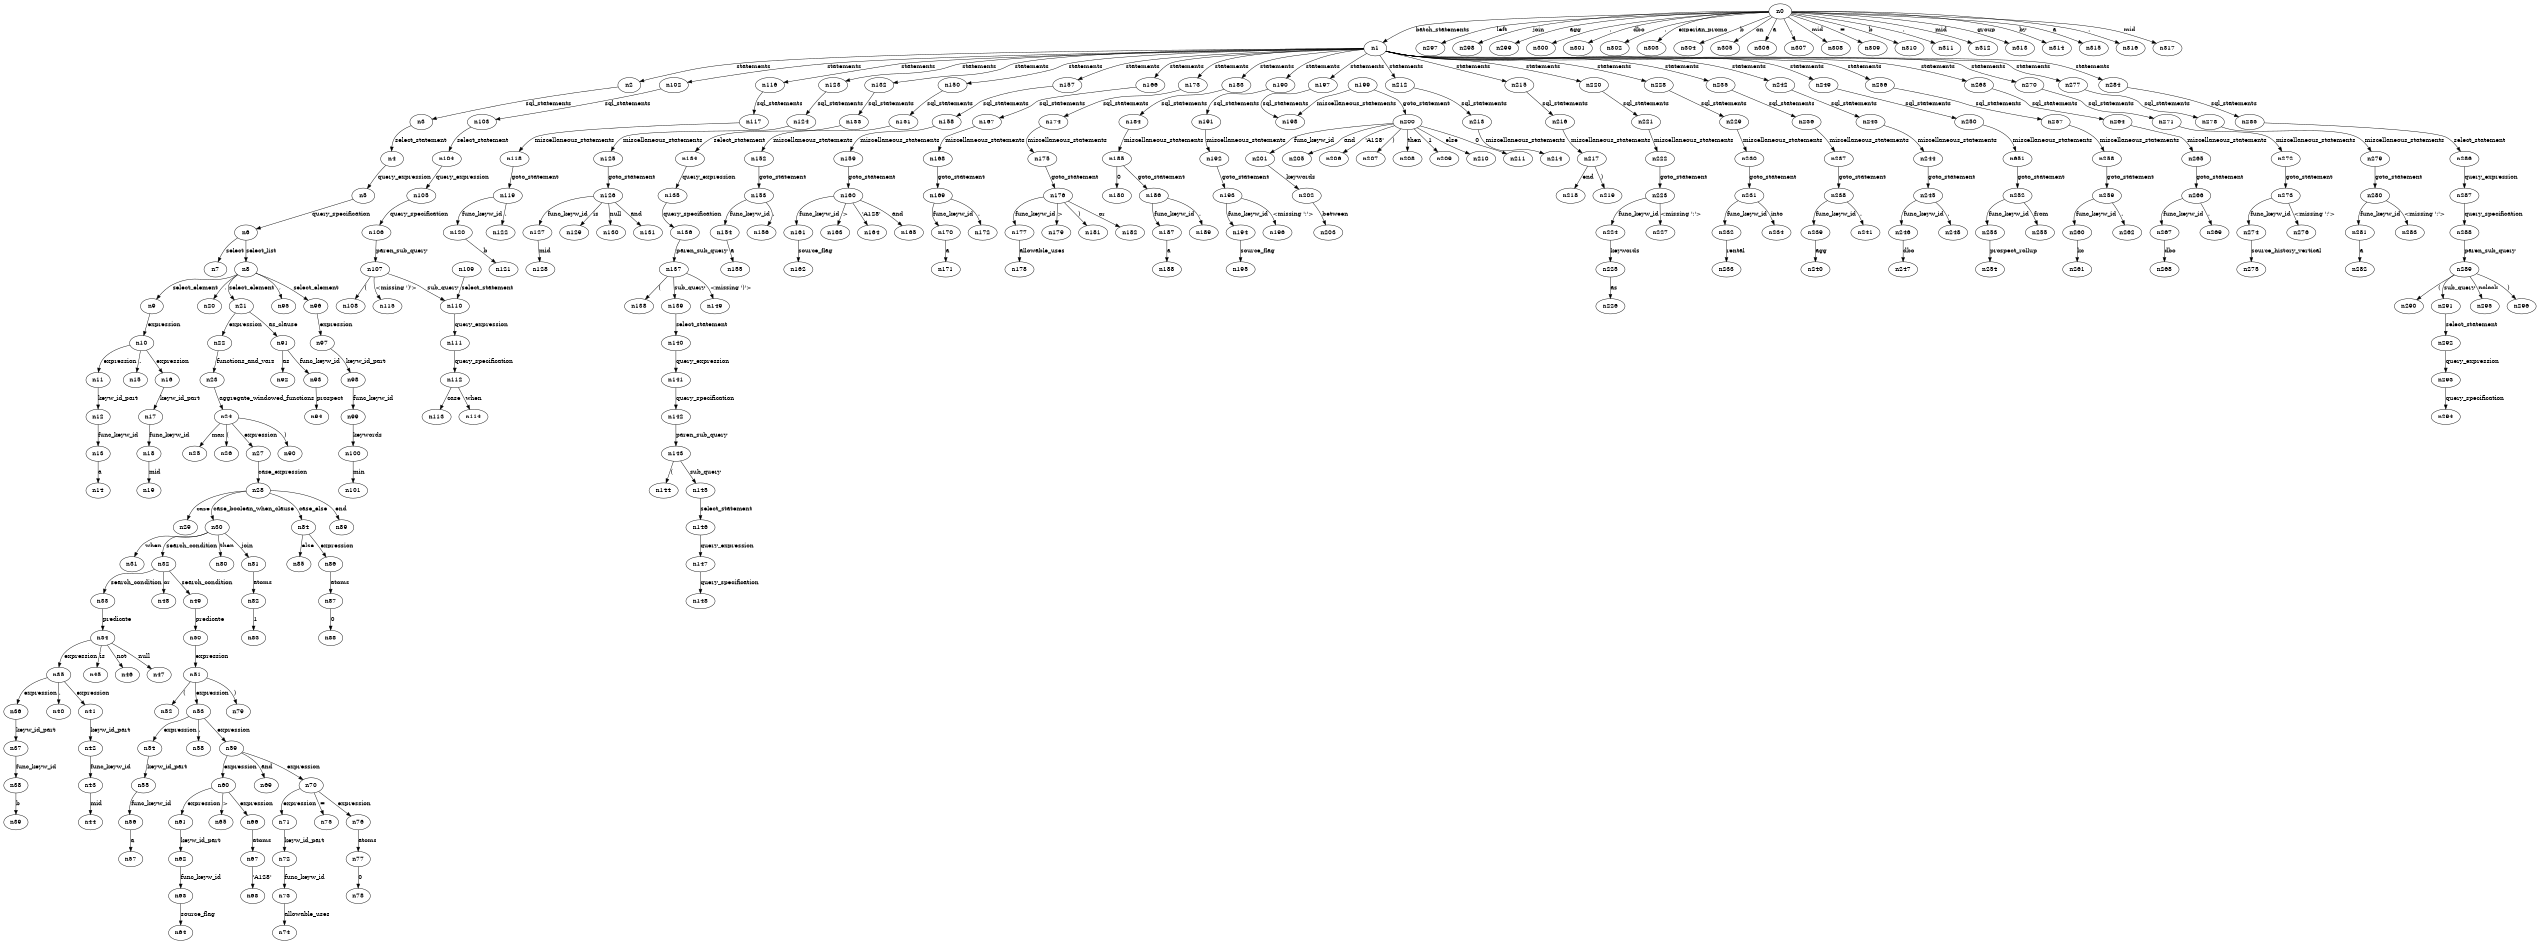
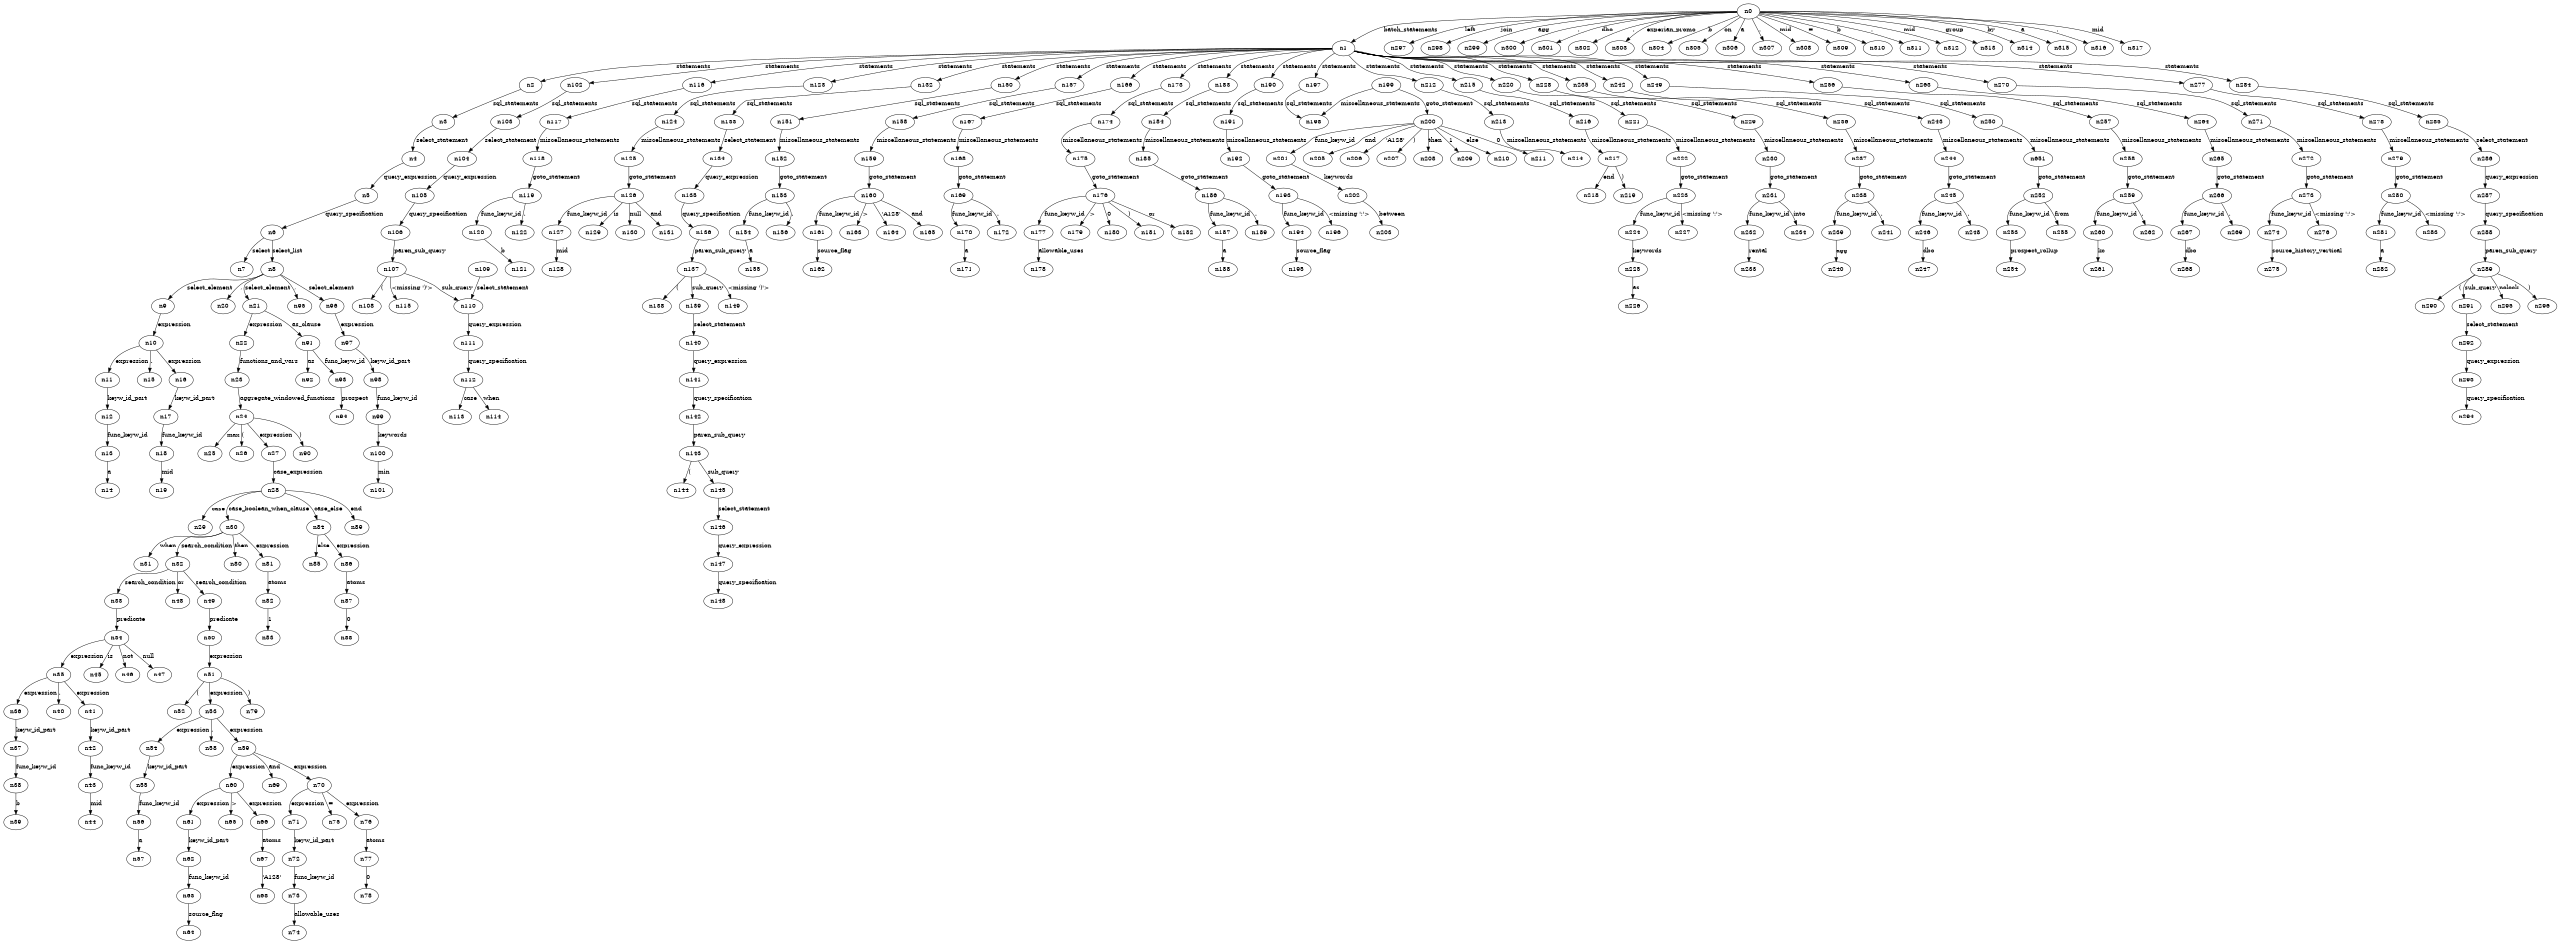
(1117, 175) -> (1106, 212)
(247, 546) -> (273, 546)
